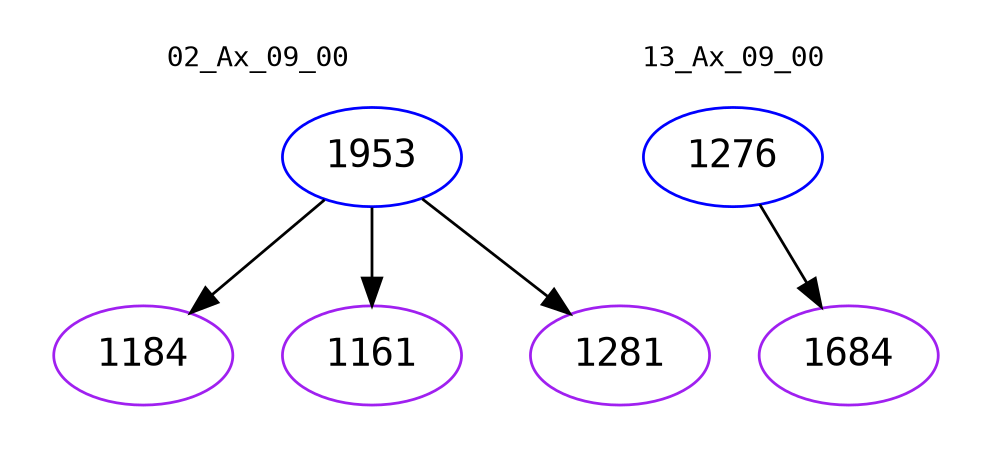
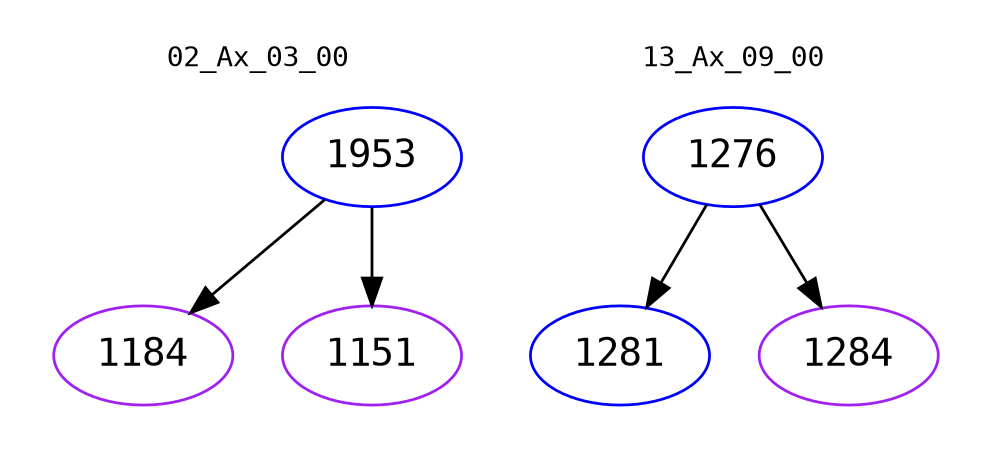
(259, 59) -> (259, 59)
(466, 233) -> (684, 244)
(372, 355) -> (372, 355)
(620, 355) -> (620, 355)
(849, 355) -> (849, 355)
